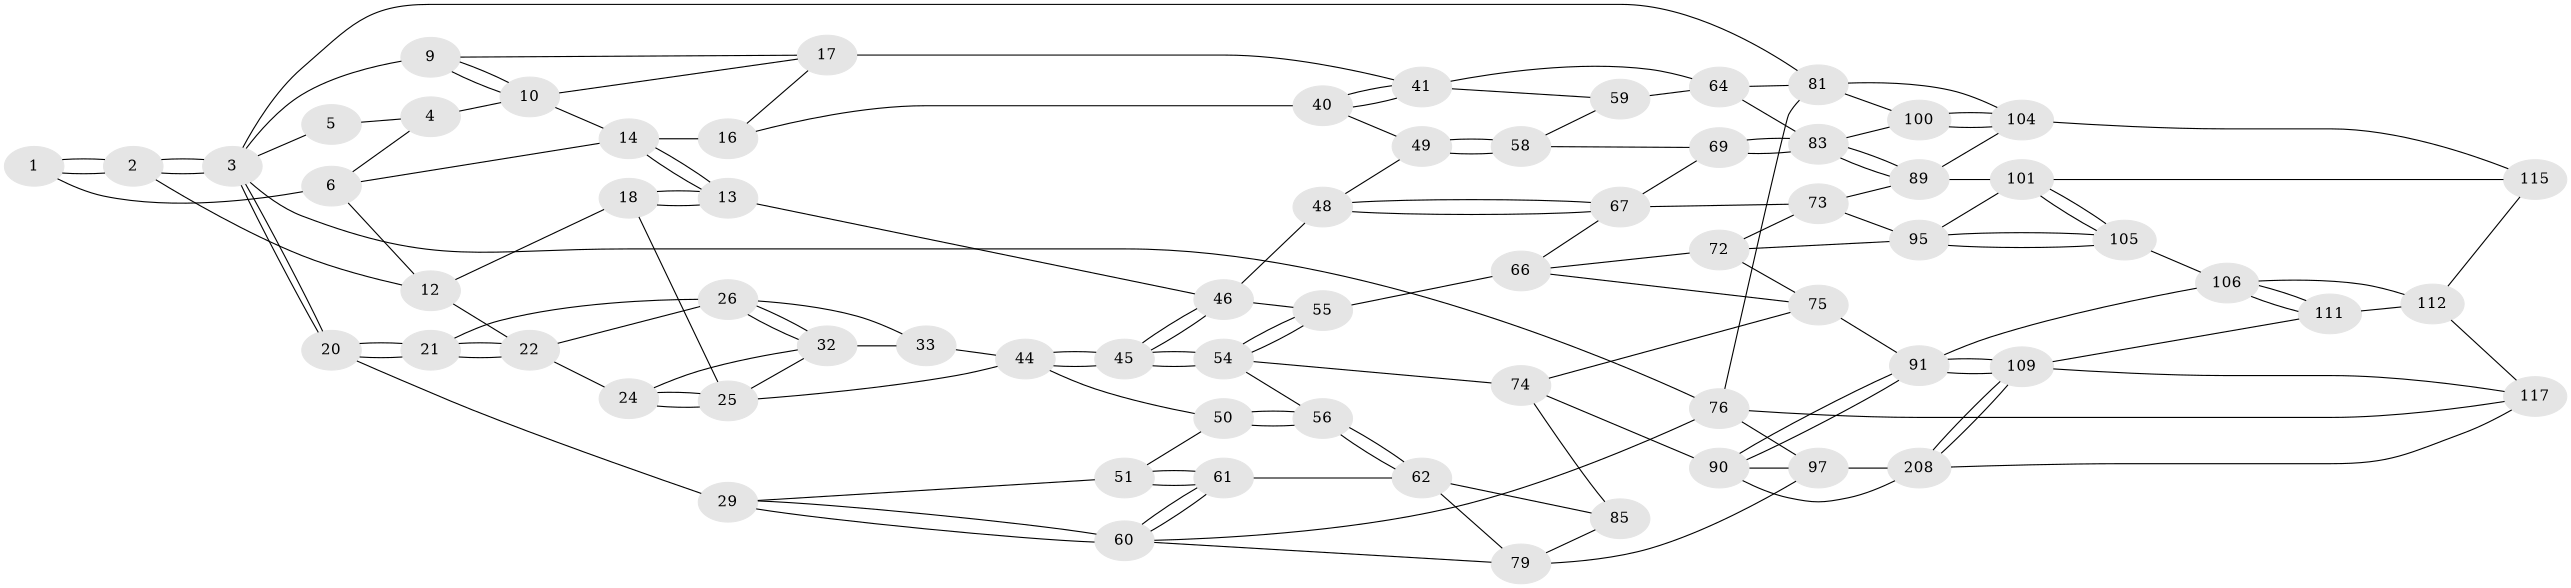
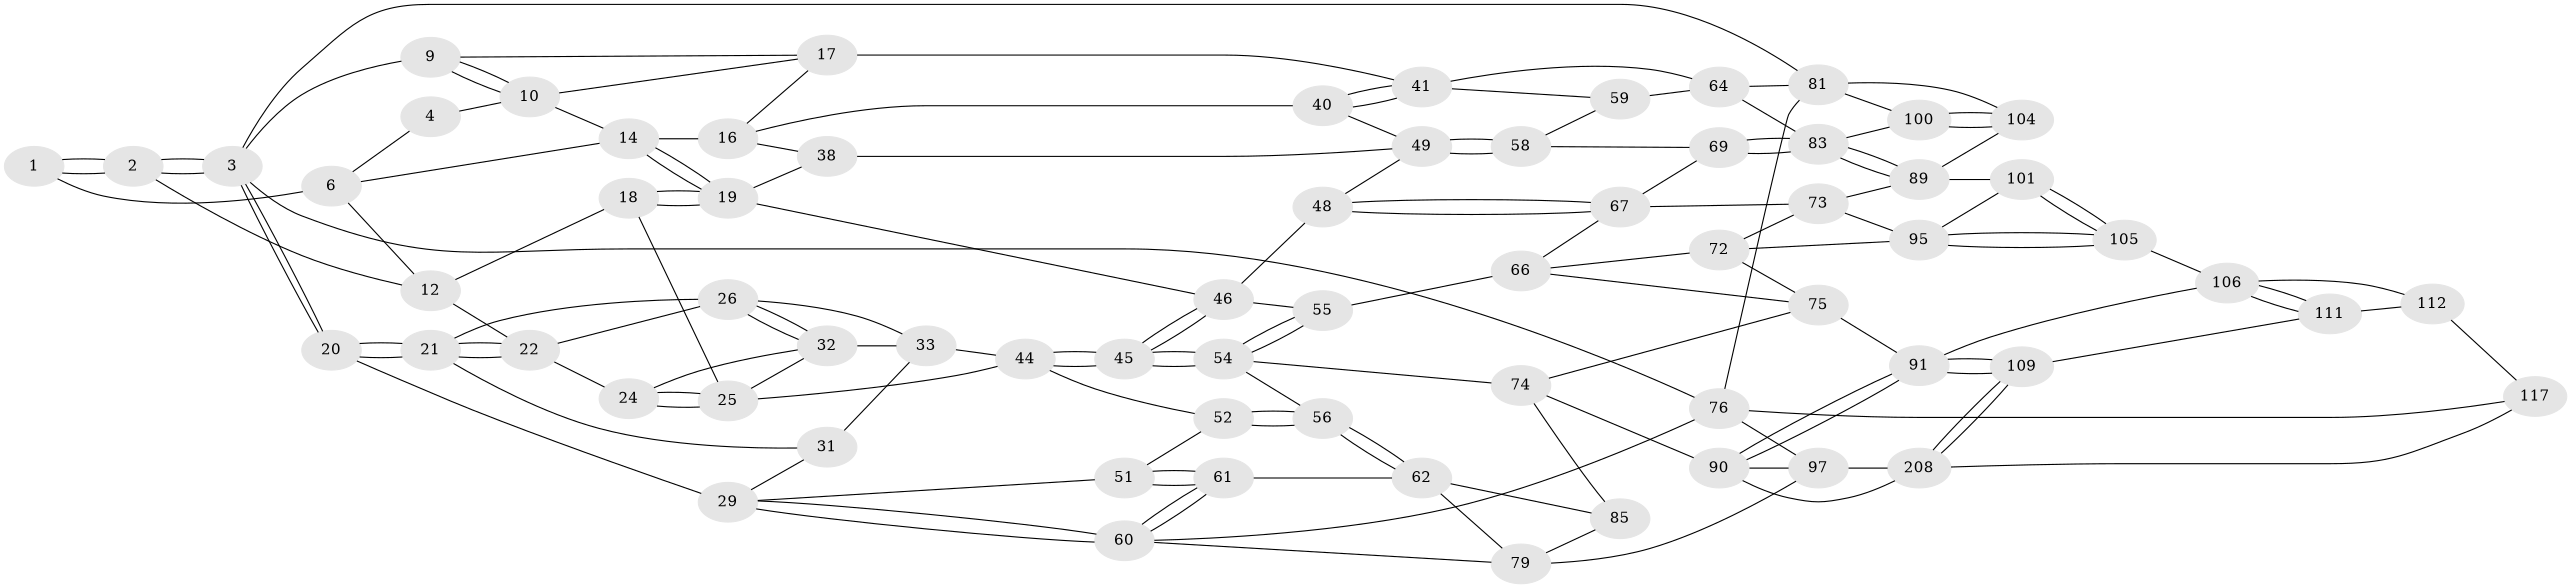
(332, 124) -> none
none -> (827, 156)
(2535, 180) -> none
(728, 198) -> (728, 198)
(2279, 376) -> none
(1224, 419) -> (1224, 419)
none -> (827, 447)
